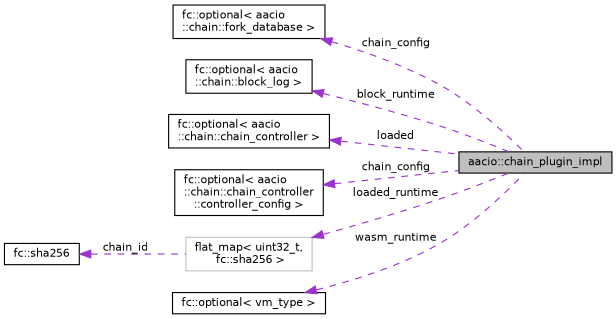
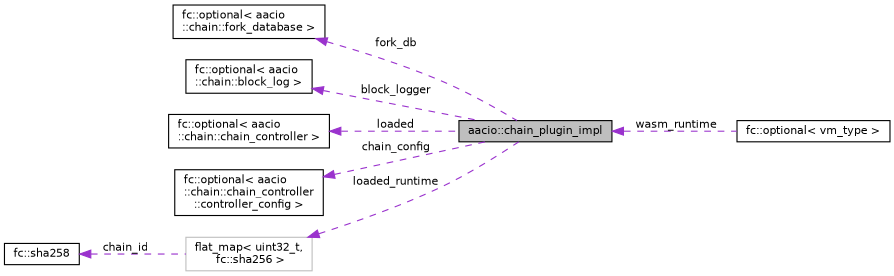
(394, 44) -> (394, 44)
(394, 95) -> (394, 90)
(430, 249) -> (680, 131)
(42, 254) -> (42, 254)
